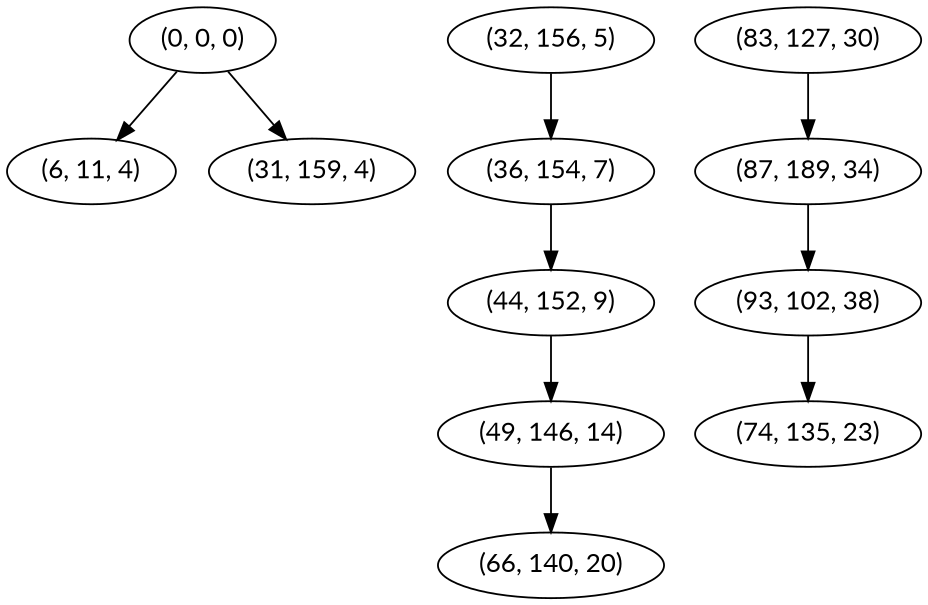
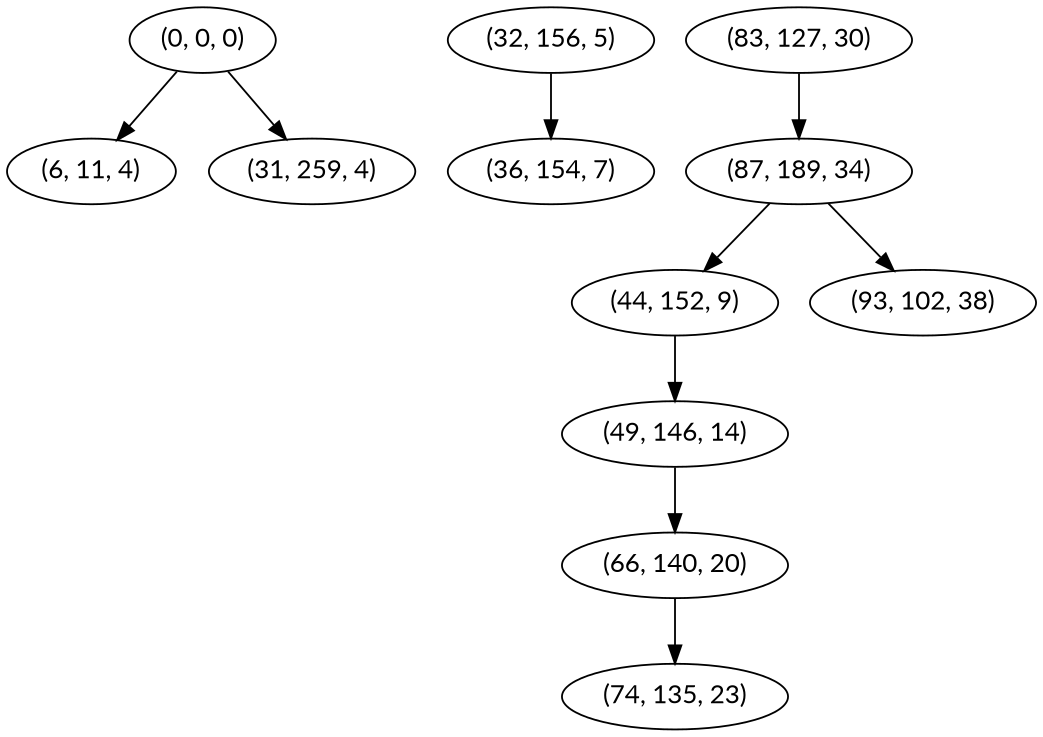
(312, 171) -> (312, 171)
(551, 228) -> (743, 230)
(808, 359) -> (675, 622)
